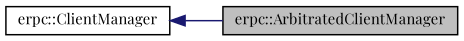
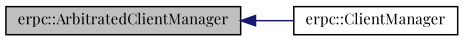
(204, 21) -> (275, 21)
